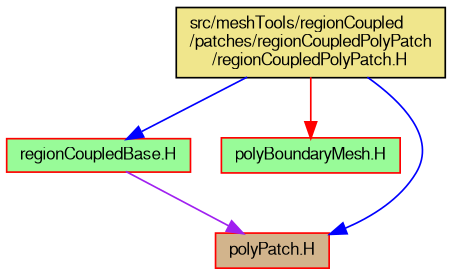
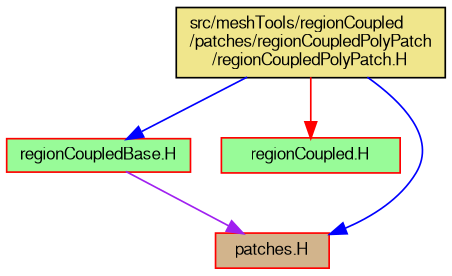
(311, 155) -> (311, 155)
(272, 251) -> (272, 251)
